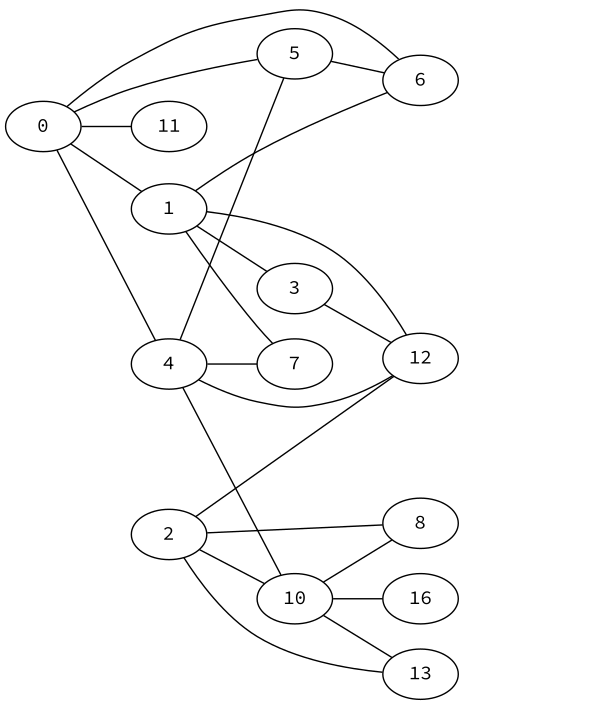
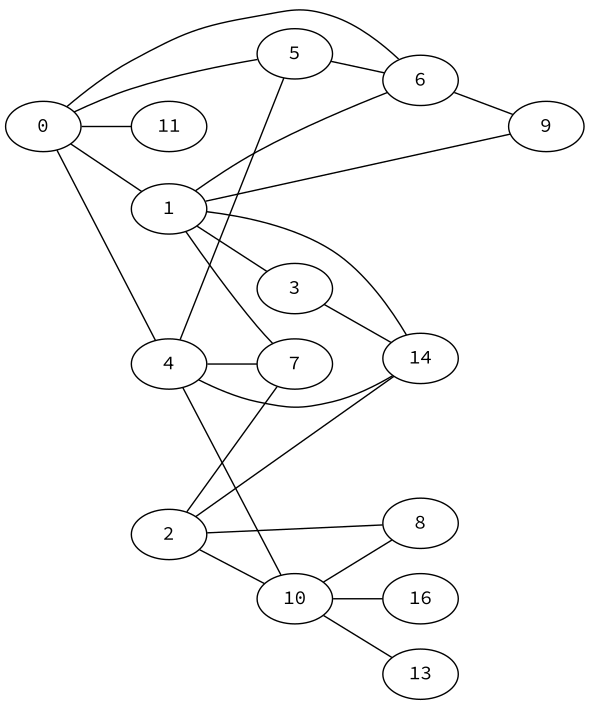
none -> (546, 126)
(421, 358) -> (421, 358)
(267, 642) -> (232, 449)
